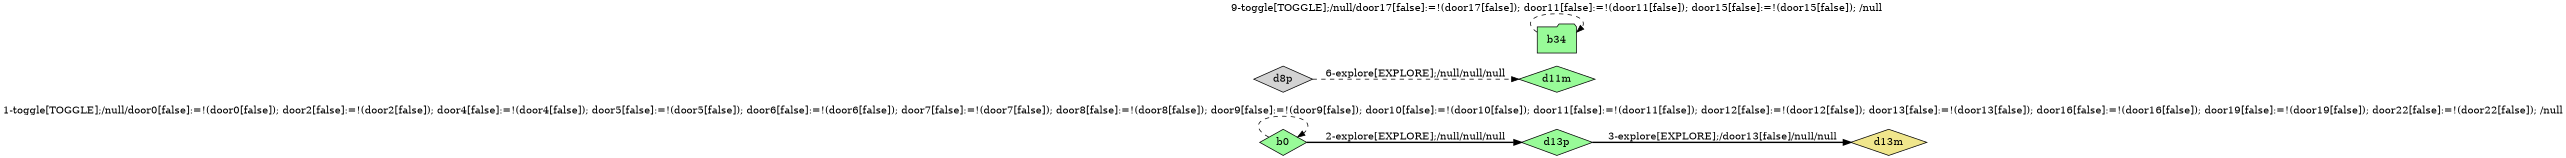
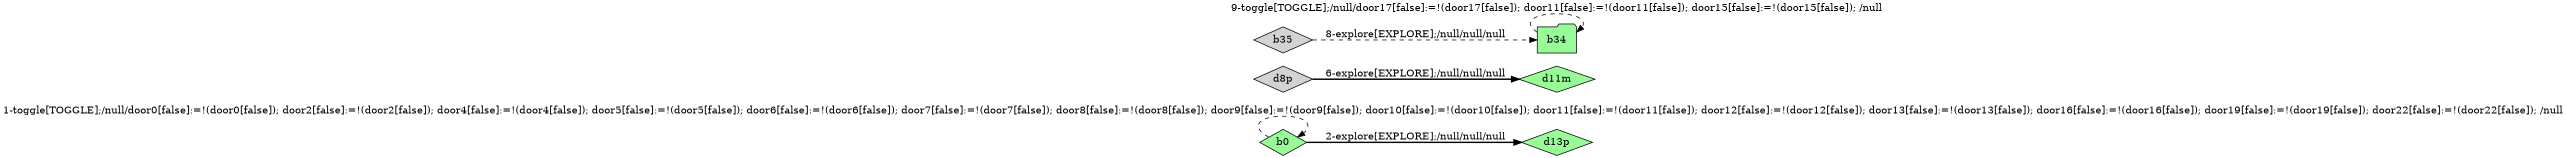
none -> (1283, 40)
(1412, 79) -> (1412, 79)
(1889, 142) -> none
